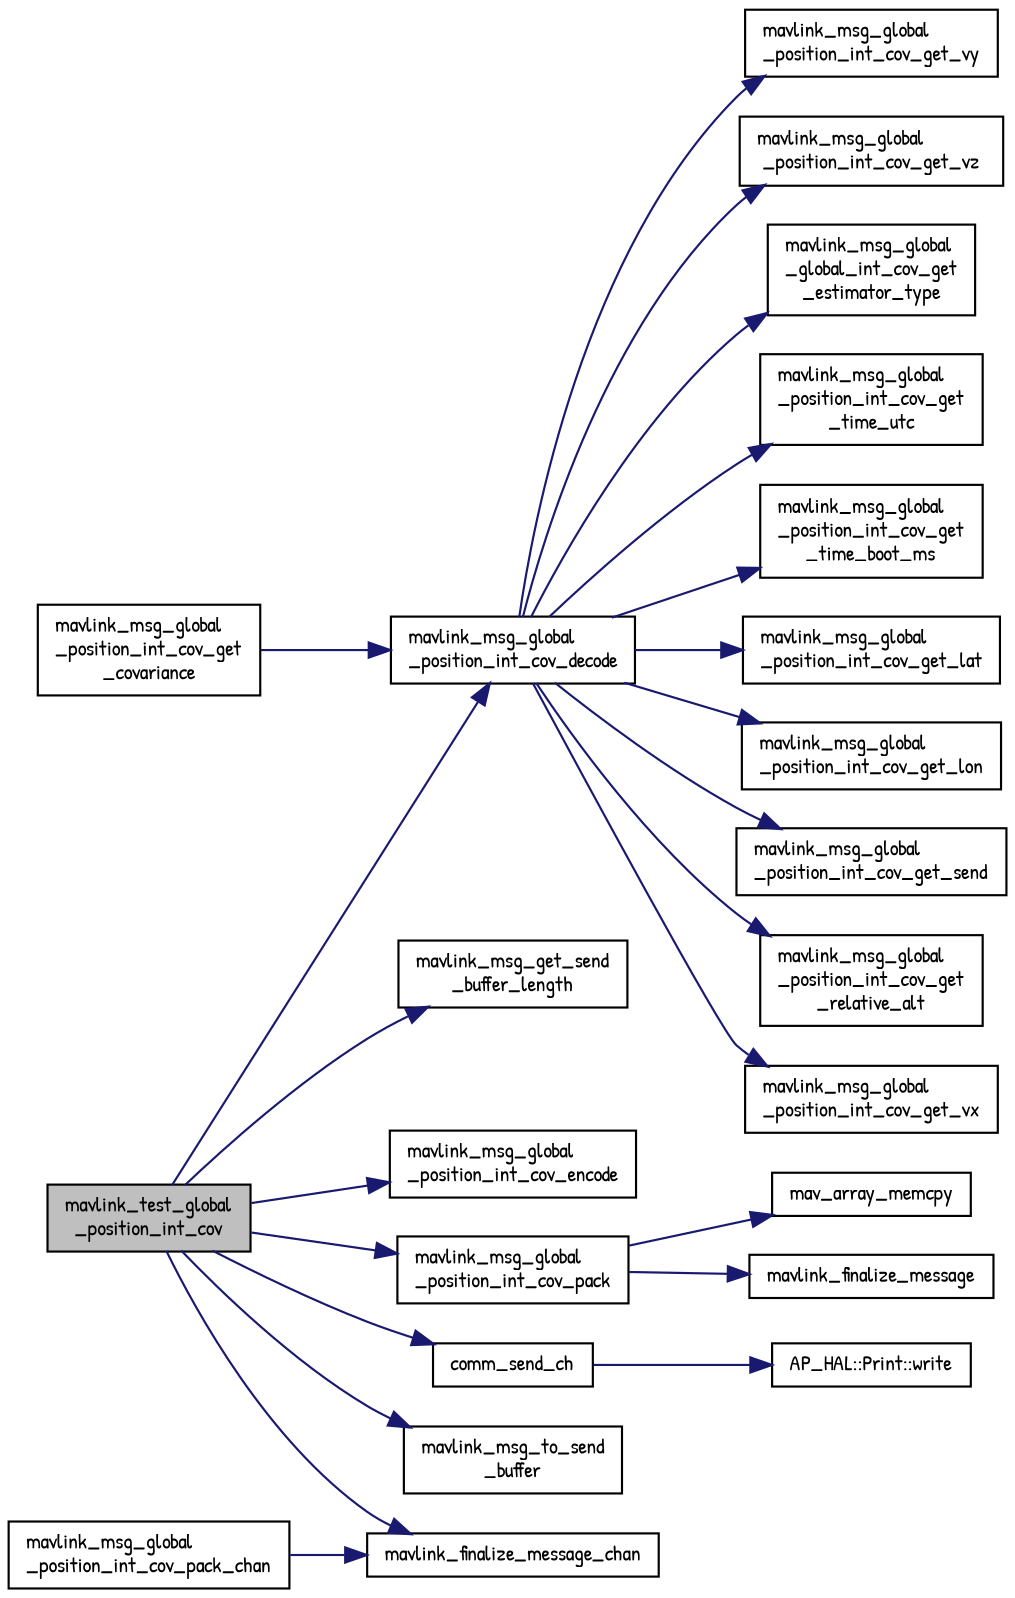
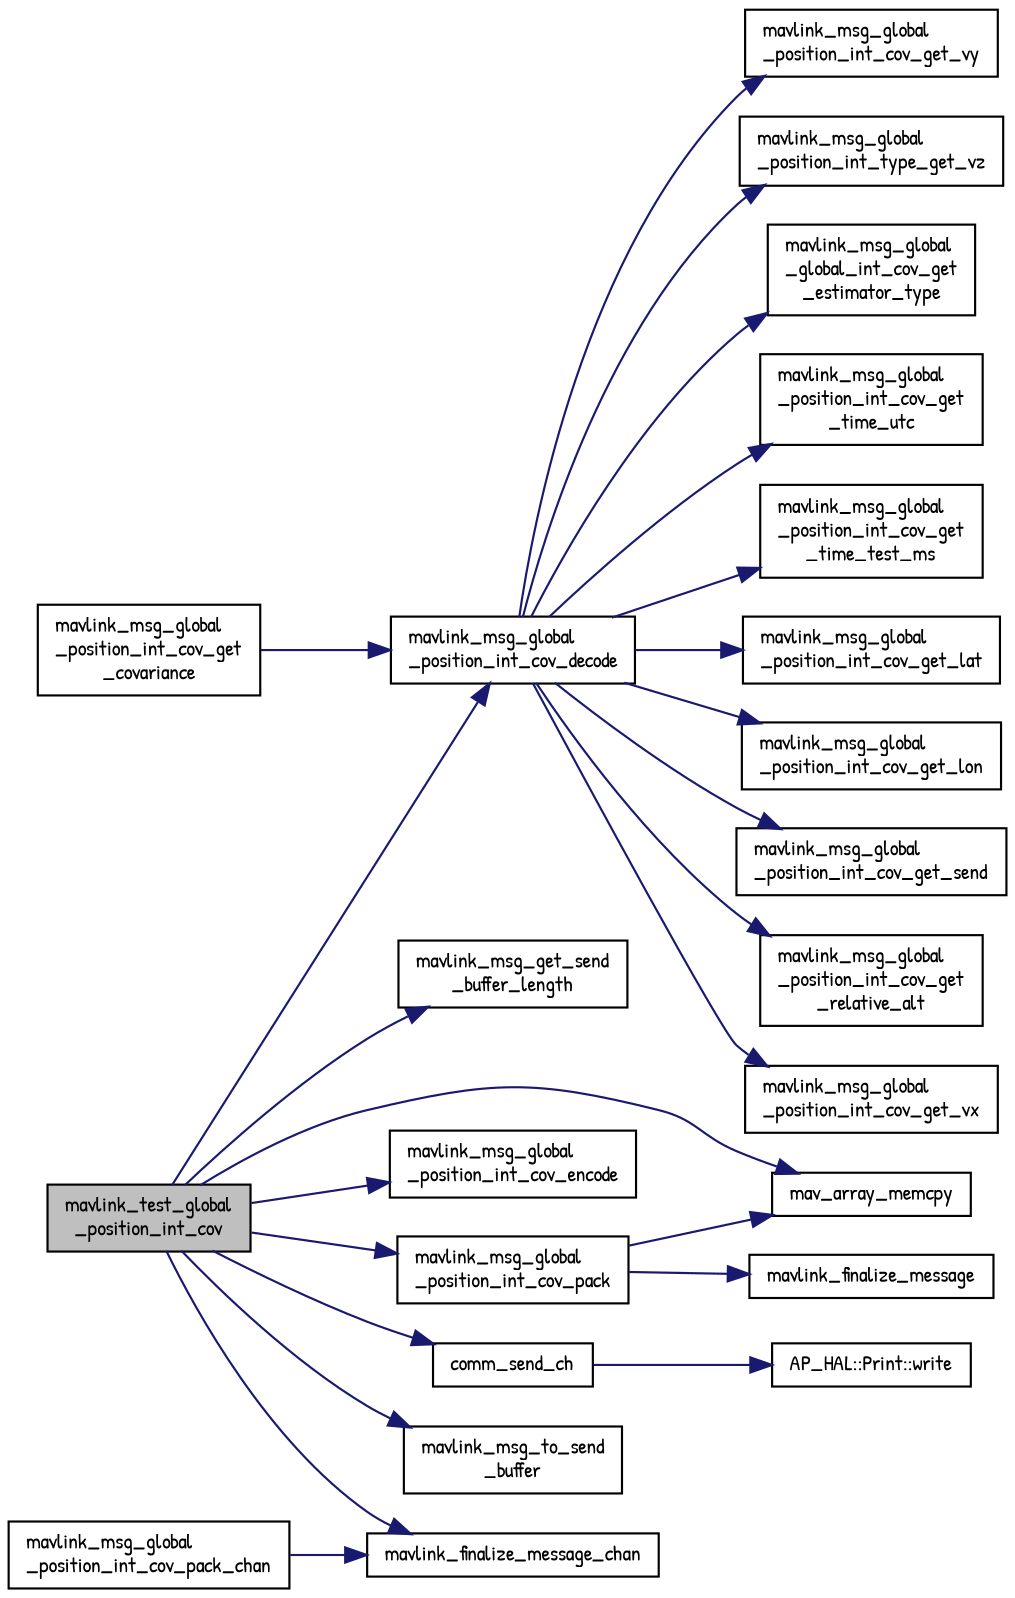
(871, 151) -> (871, 151)
(871, 531) -> (871, 531)
none -> (487, 1089)
